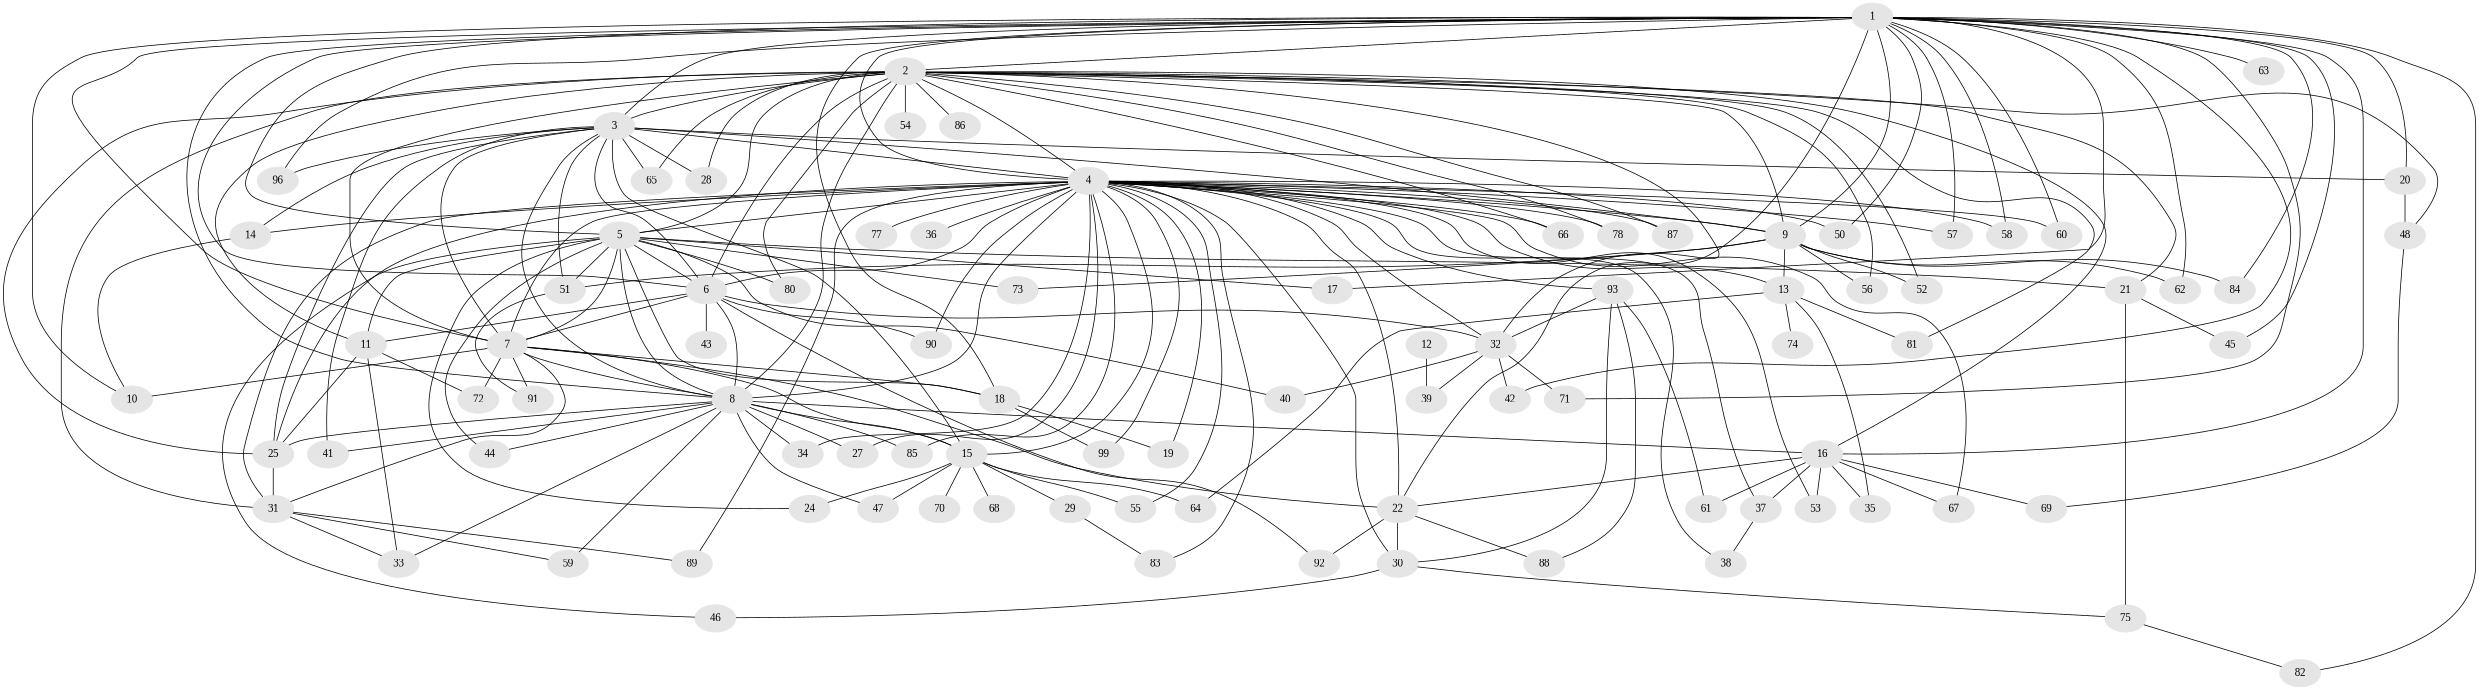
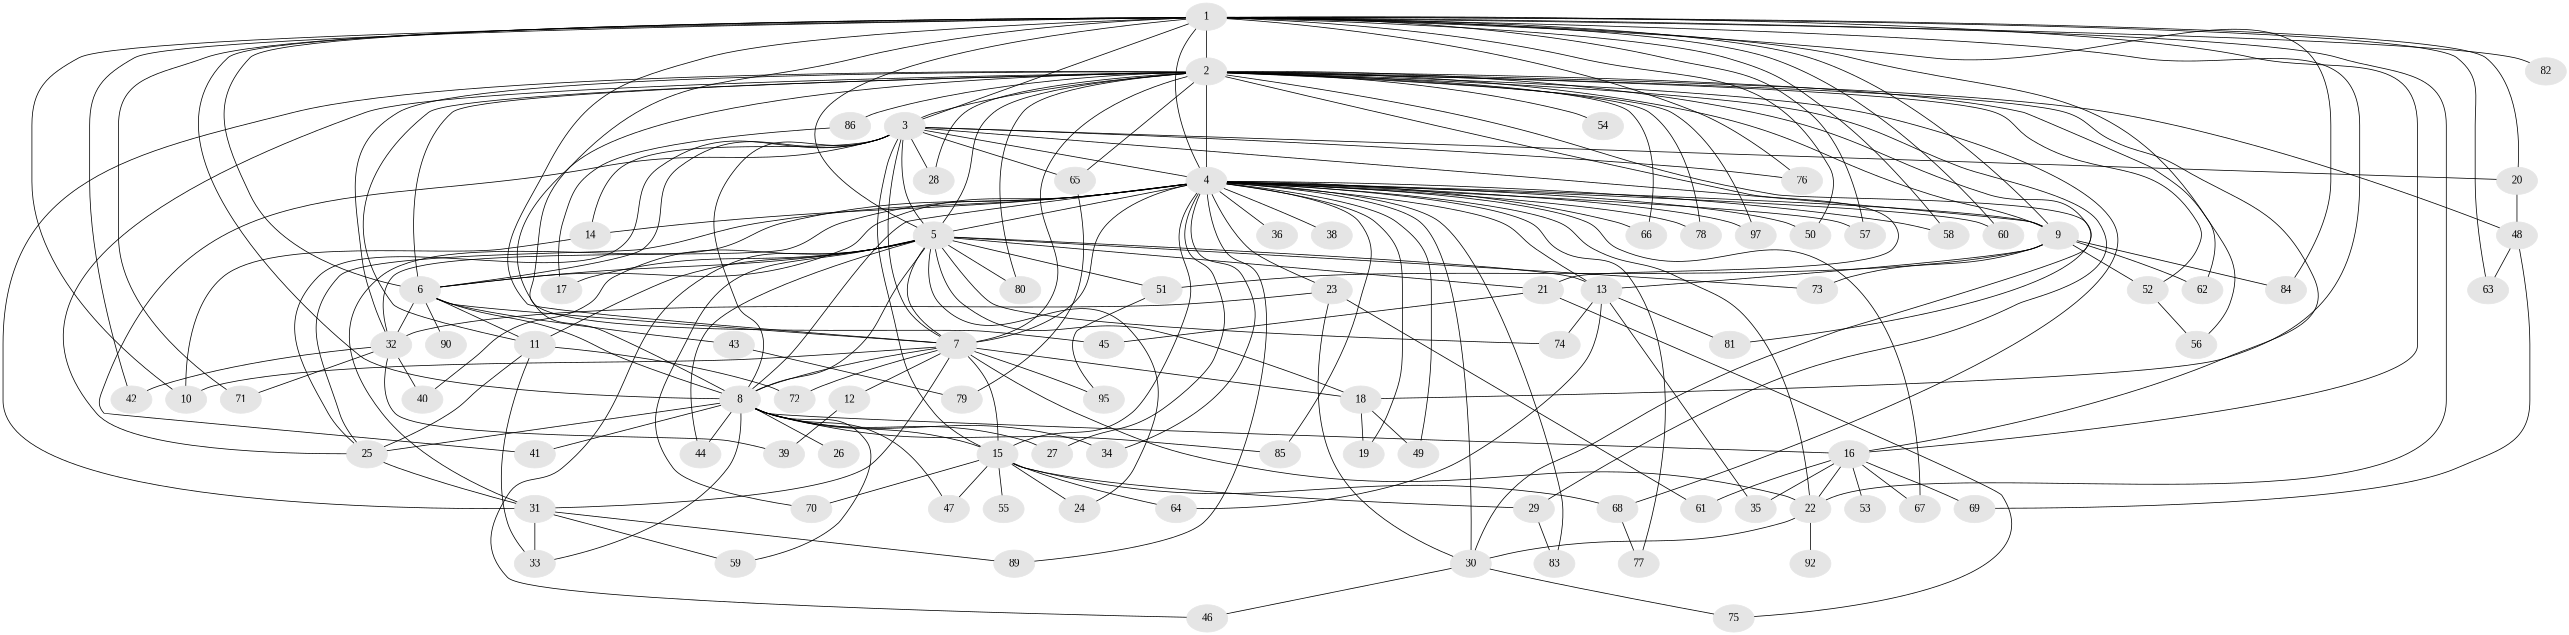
none -> (1969, 141)
none -> (1986, 175)
(278, 181) -> (1802, 181)
(561, 200) -> (904, 184)
none -> (2014, 206)
(1673, 236) -> (1756, 236)
(1464, 242) -> none
(990, 247) -> none
none -> (1271, 253)
(1942, 258) -> (652, 149)
(1821, 259) -> (2172, 318)
none -> (2503, 263)
(1613, 290) -> (1332, 290)
(1219, 326) -> none
none -> (1258, 333)
none -> (681, 352)
none -> (903, 372)
(533, 400) -> (1104, 400)
none -> (962, 400)
(965, 425) -> none
none -> (839, 454)
(1104, 454) -> (1418, 454)
(1761, 509) -> none
none -> (1628, 536)
(1544, 564) -> none
(2213, 646) -> none
